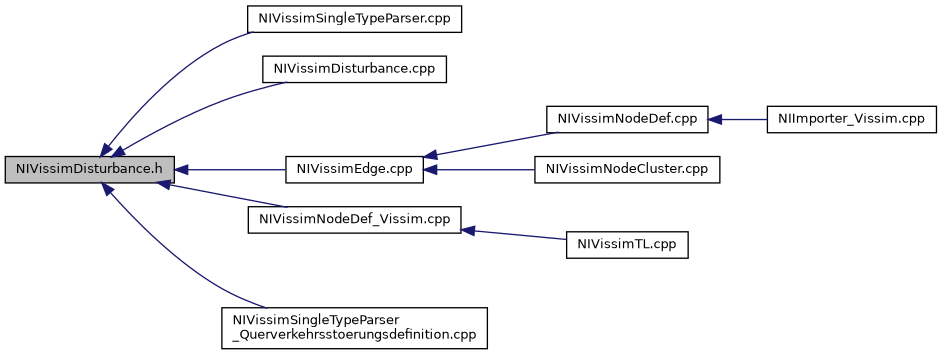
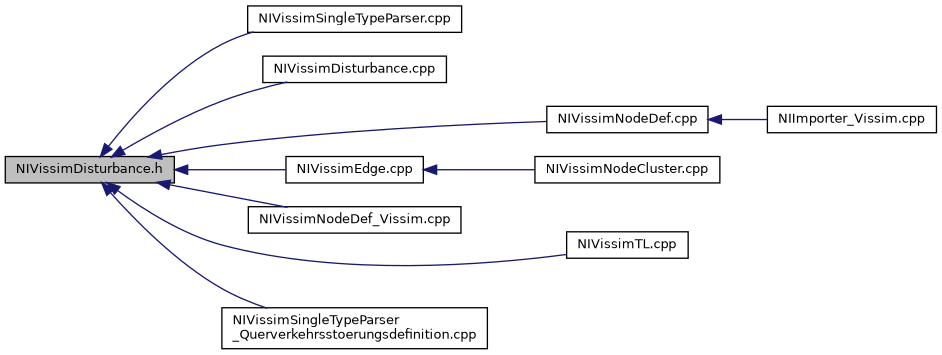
(498, 143) -> (353, 132)
(521, 235) -> (335, 263)
